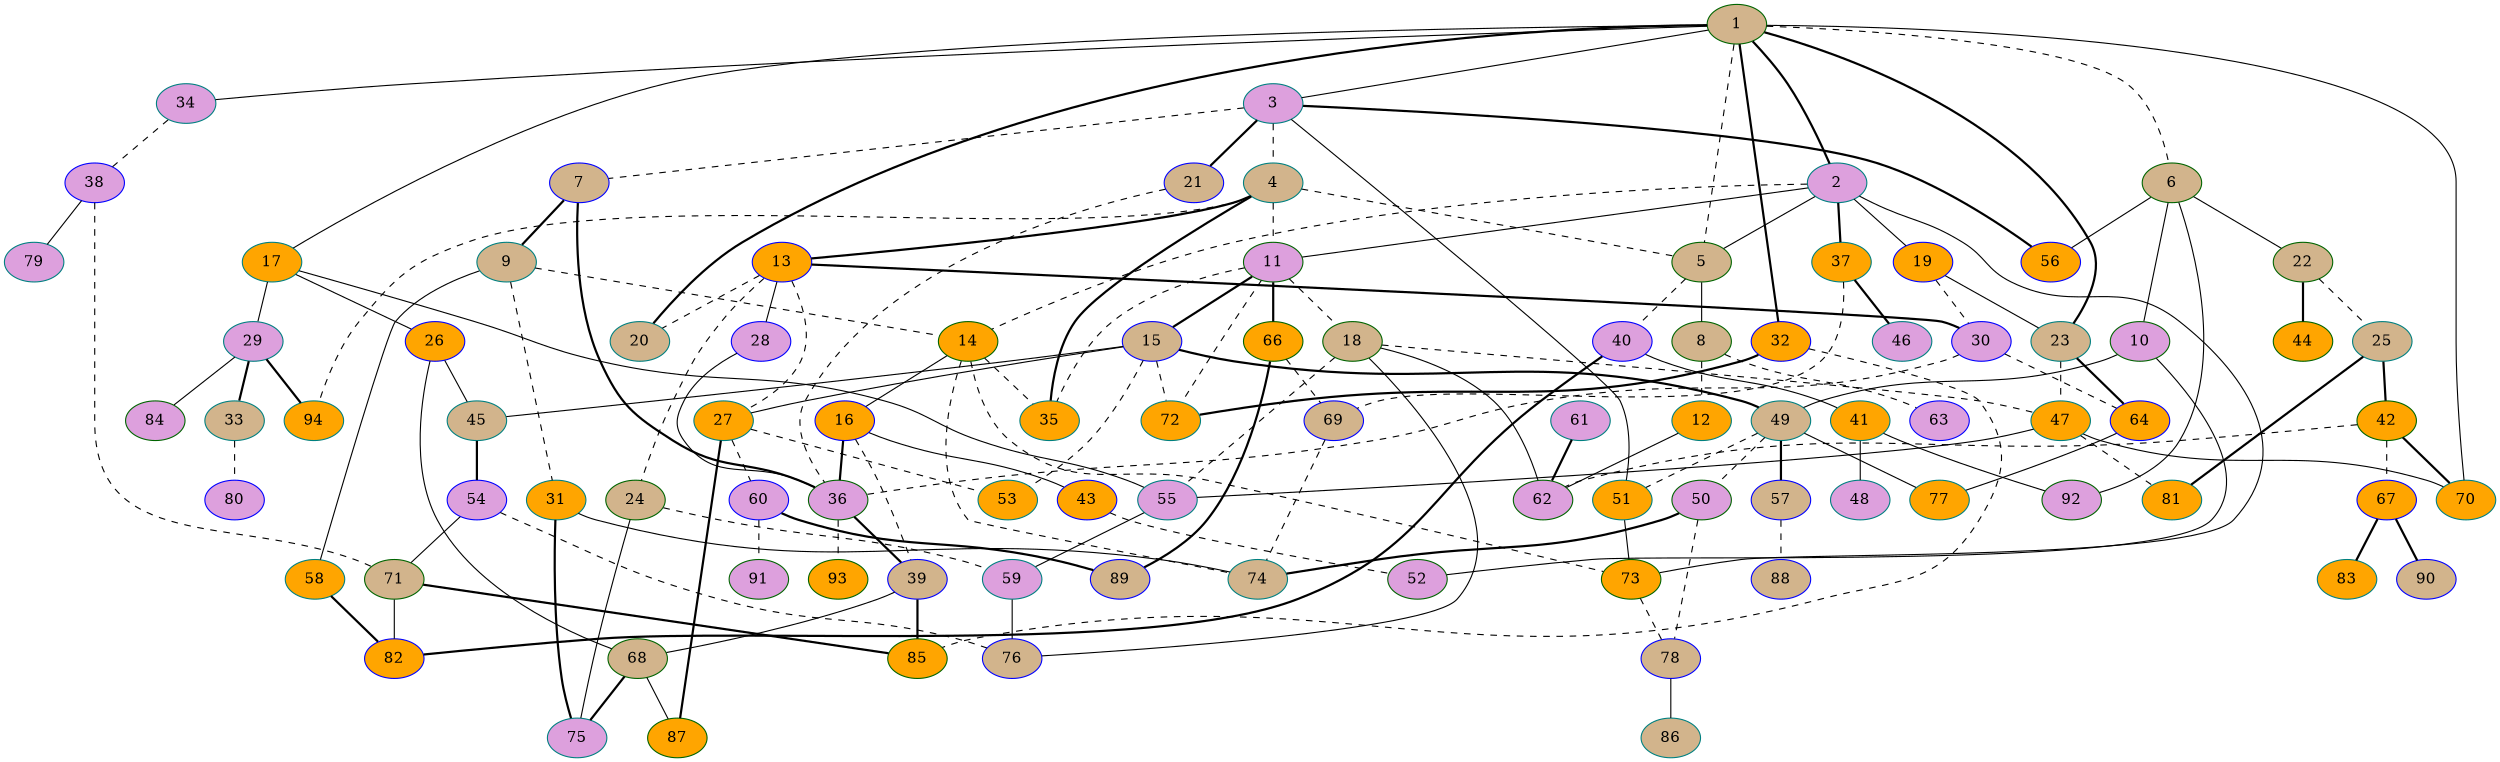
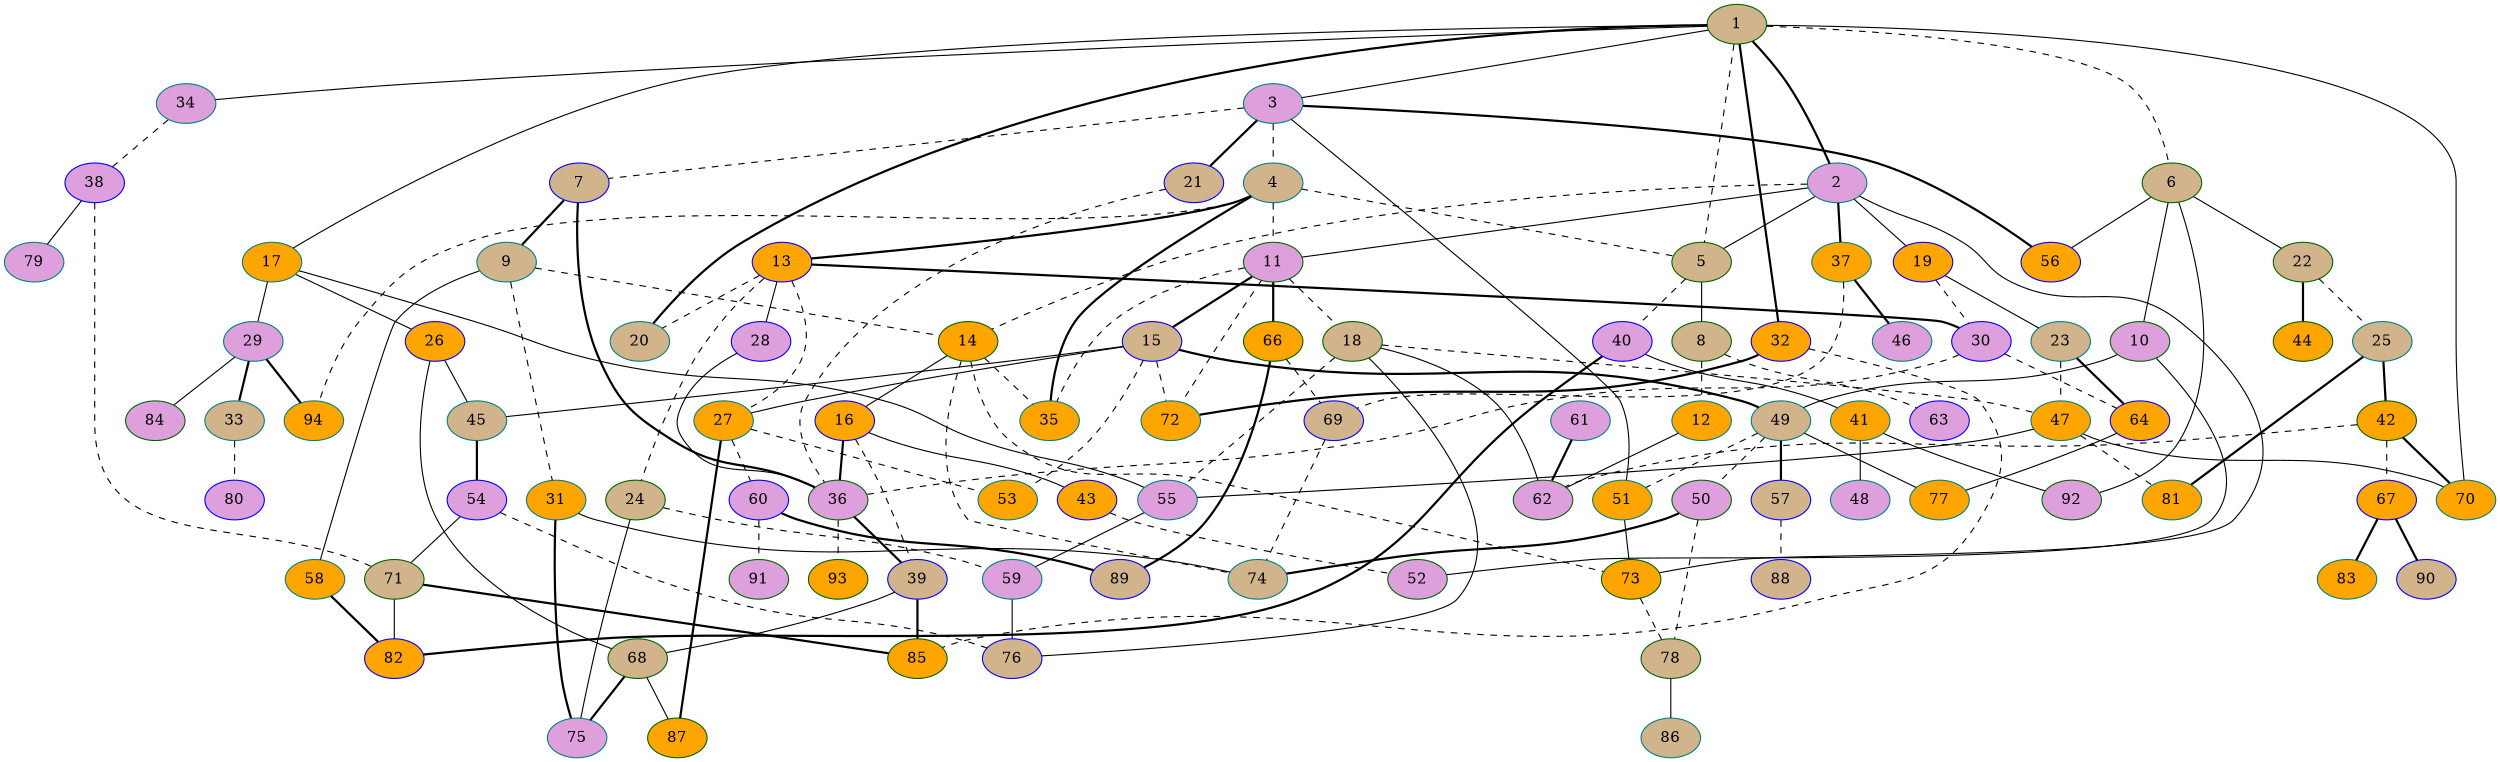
(1984, 132) -> none
(1671, 659) -> (1671, 659)
